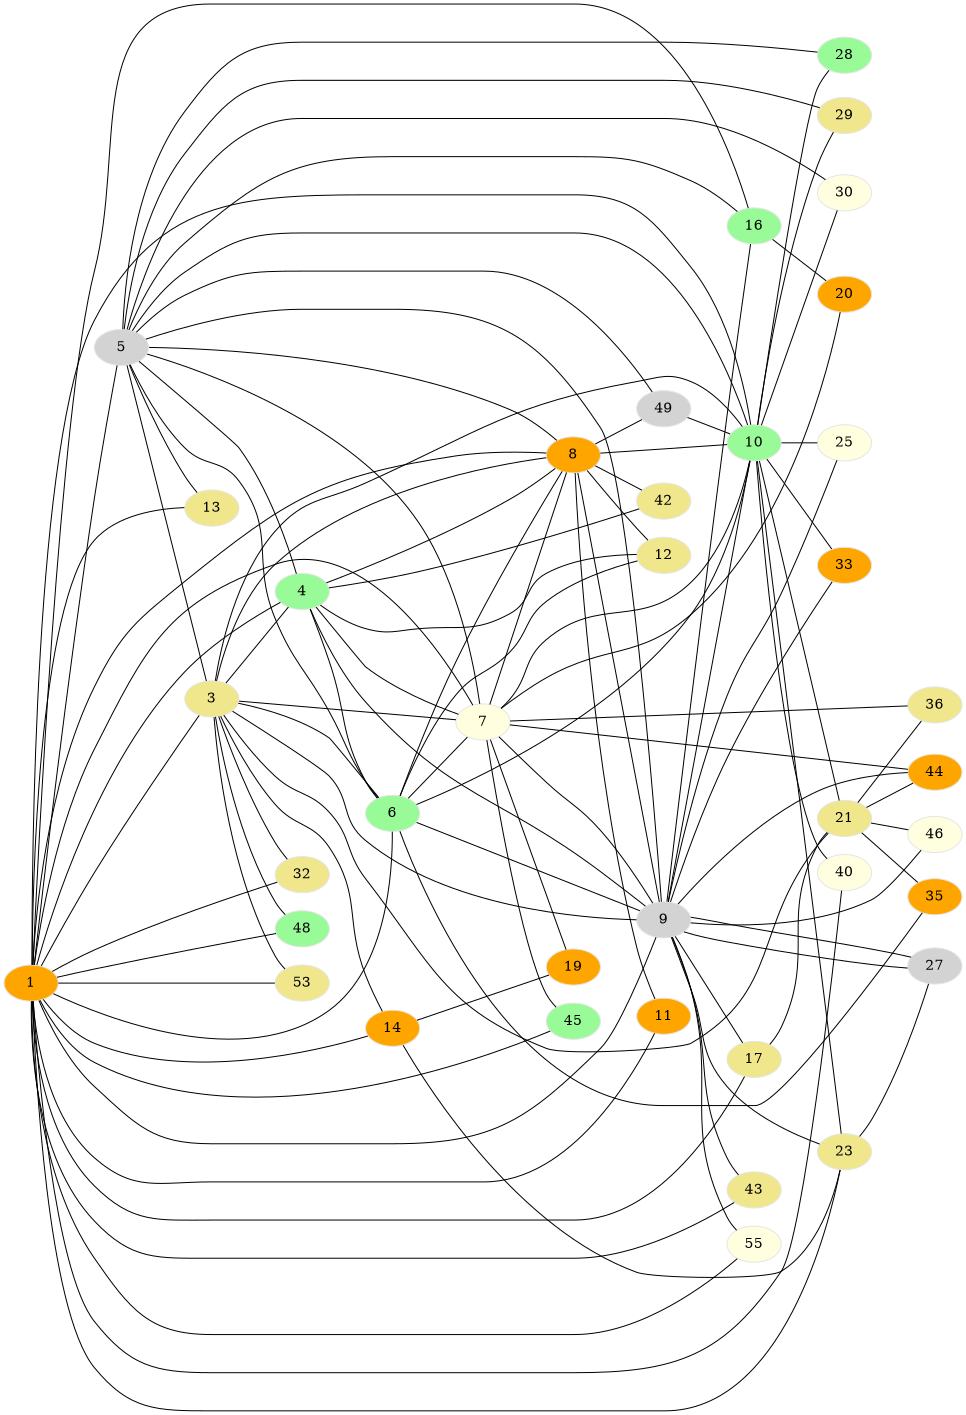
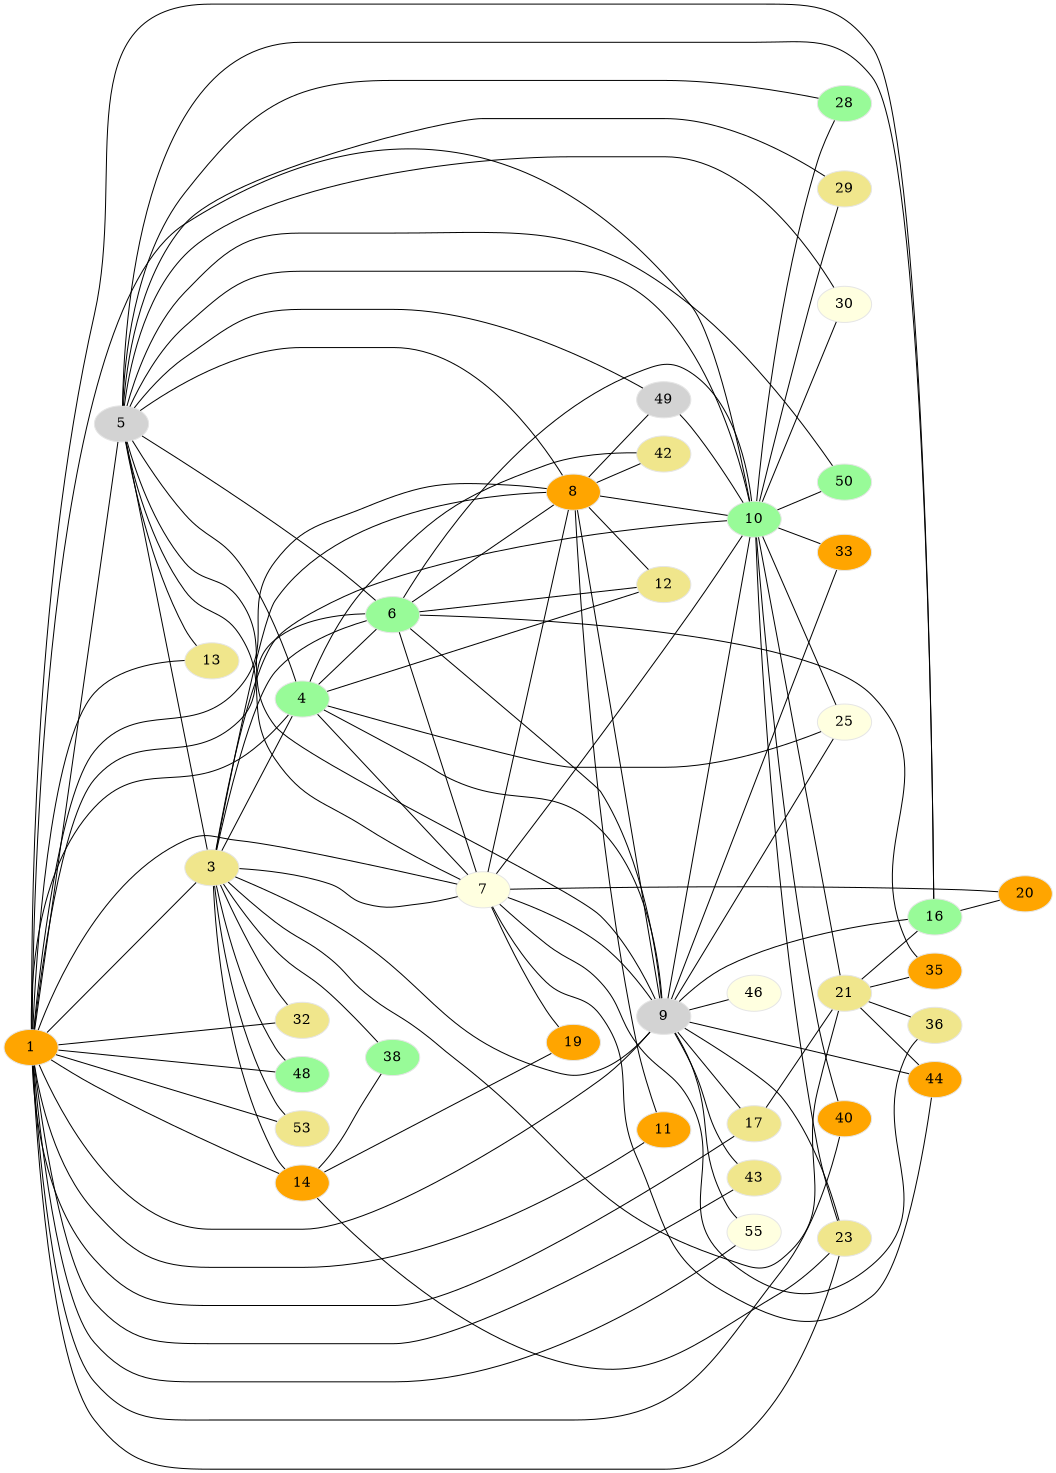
none -> (845, 482)
(445, 533) -> (560, 766)
(890, 826) -> (890, 955)
(845, 873) -> (845, 1119)
(935, 966) -> none
(573, 1021) -> none
none -> (393, 1057)
